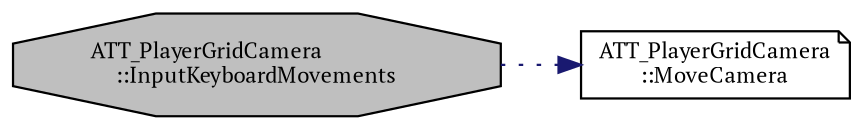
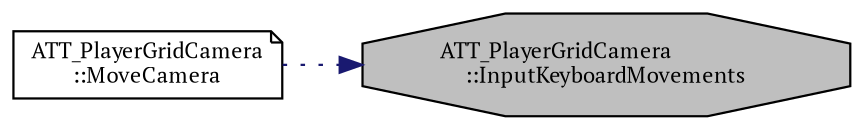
(530, 65) -> (311, 65)
